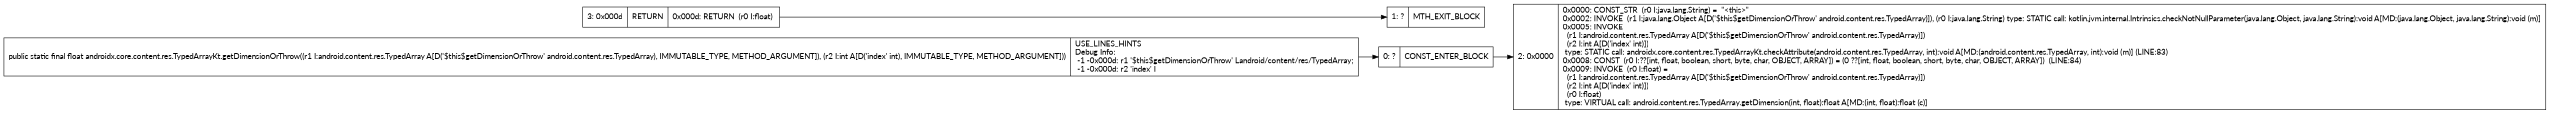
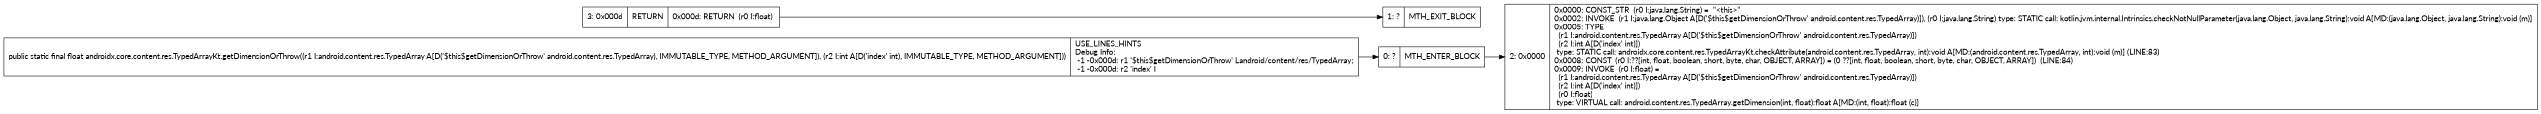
(1595, 27) -> (1581, 27)
(1447, 57) -> (1442, 57)
